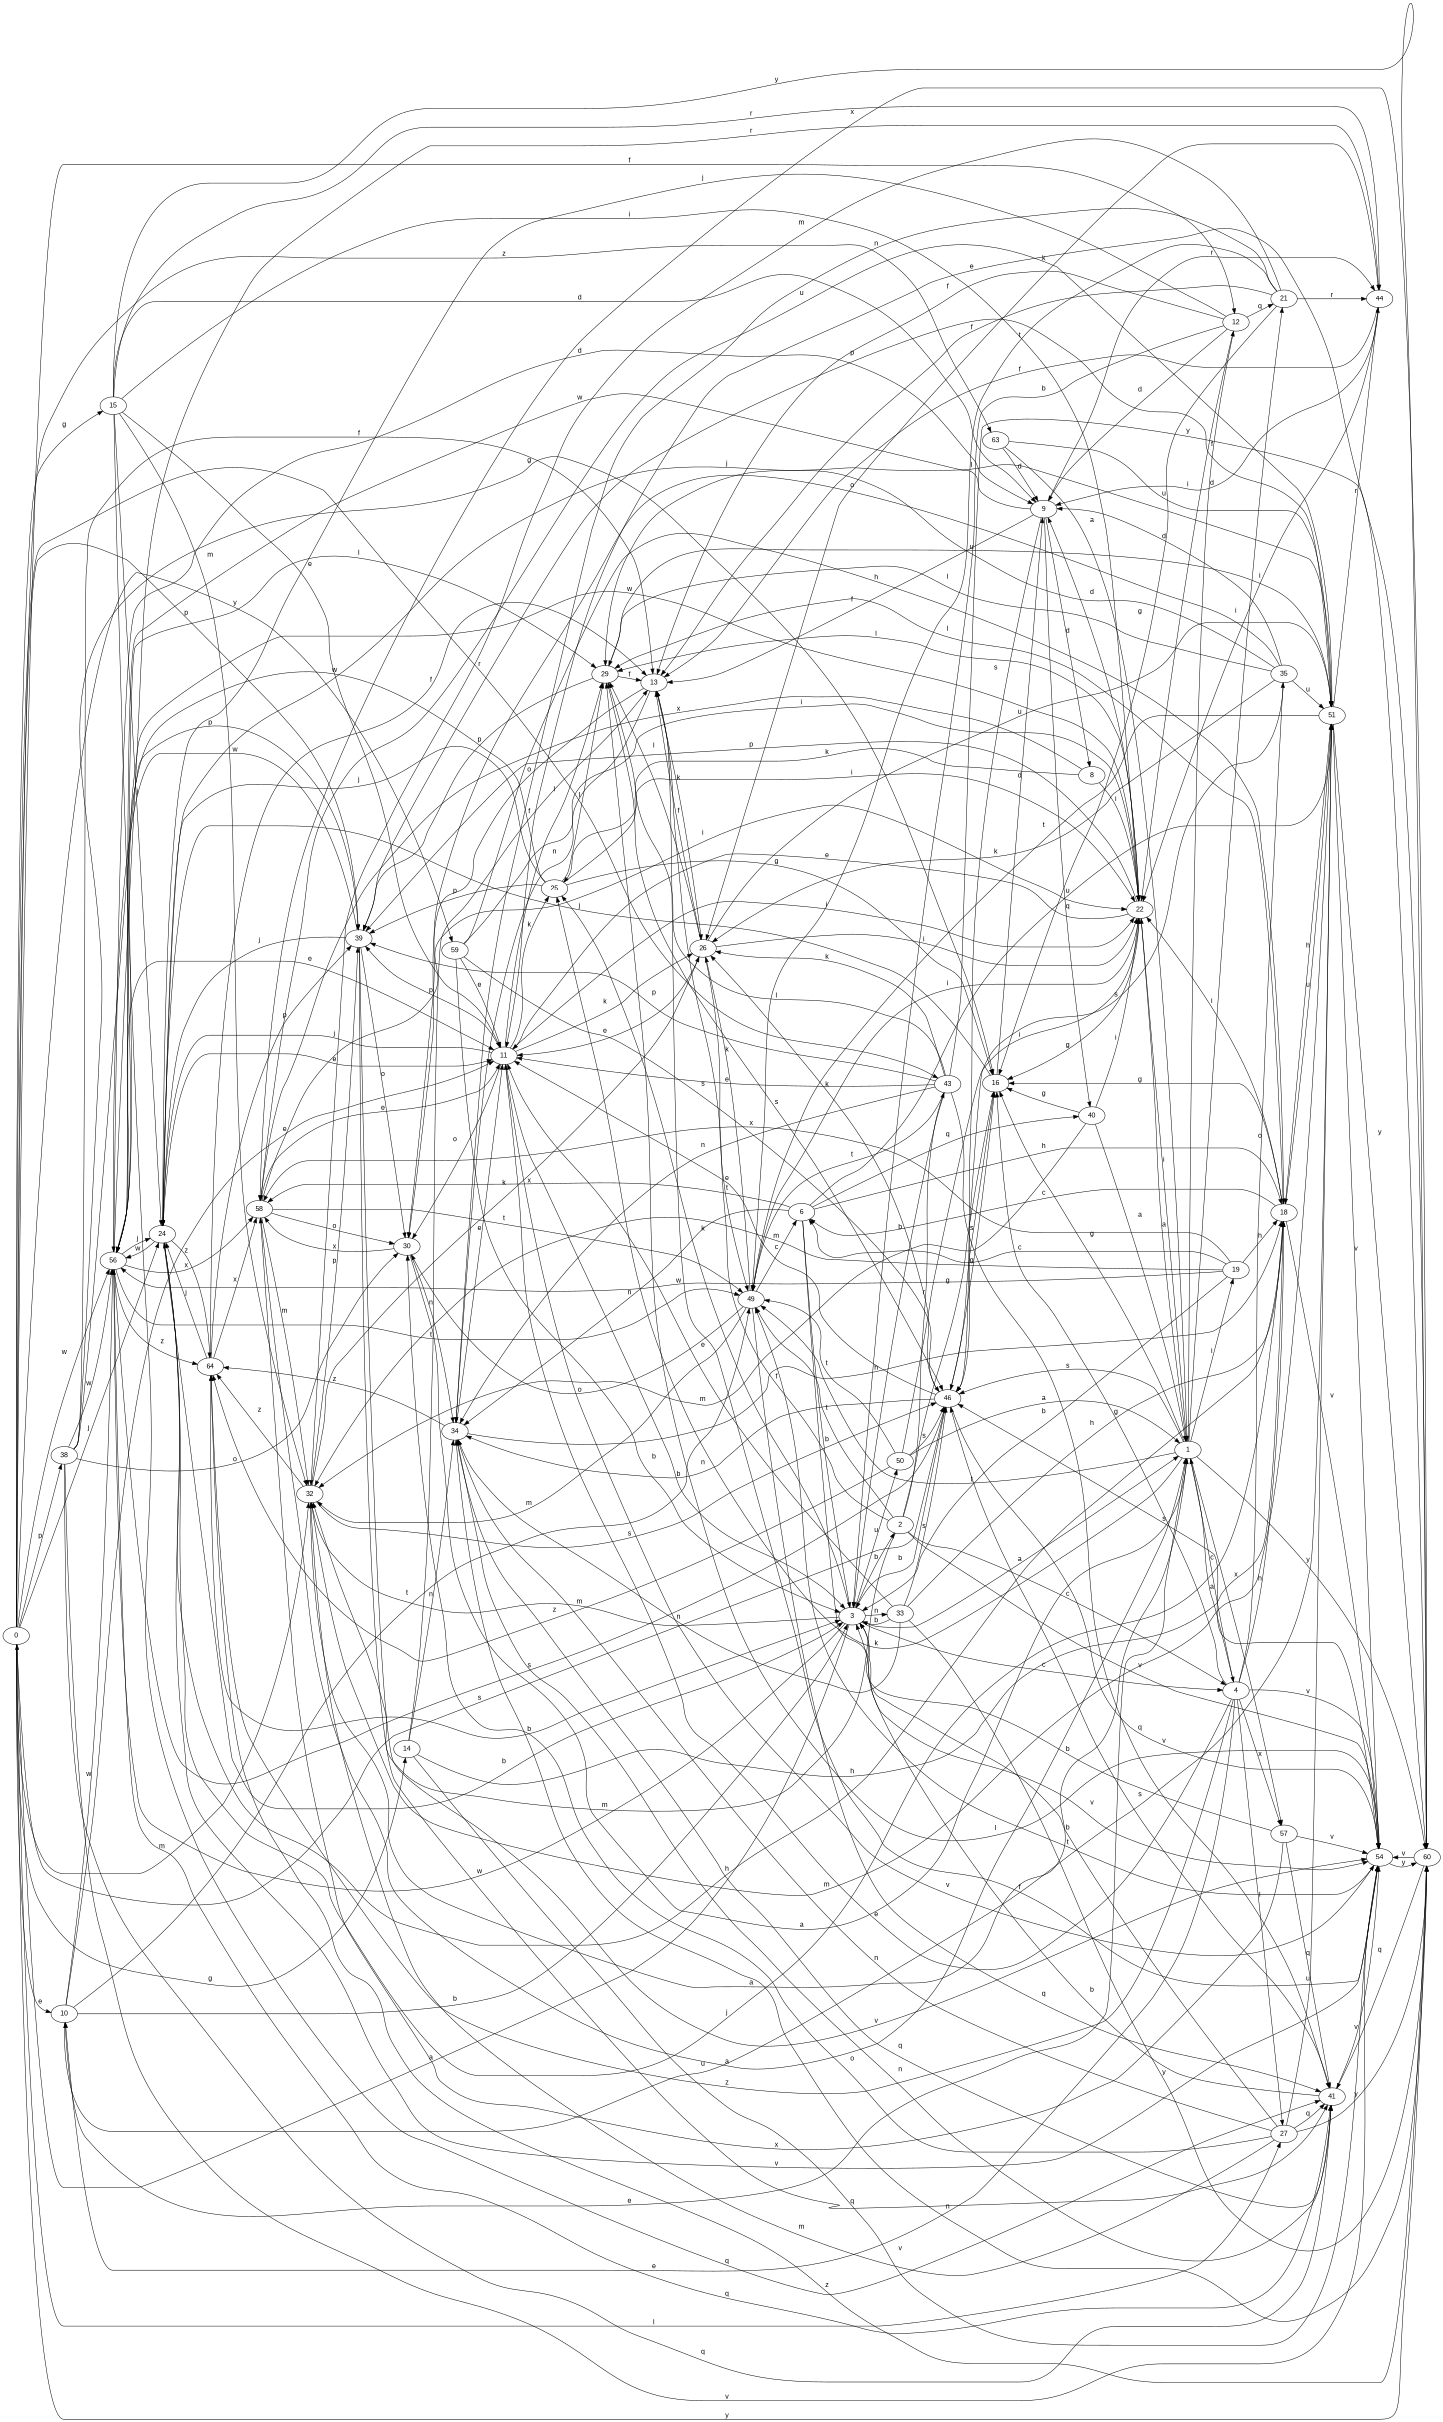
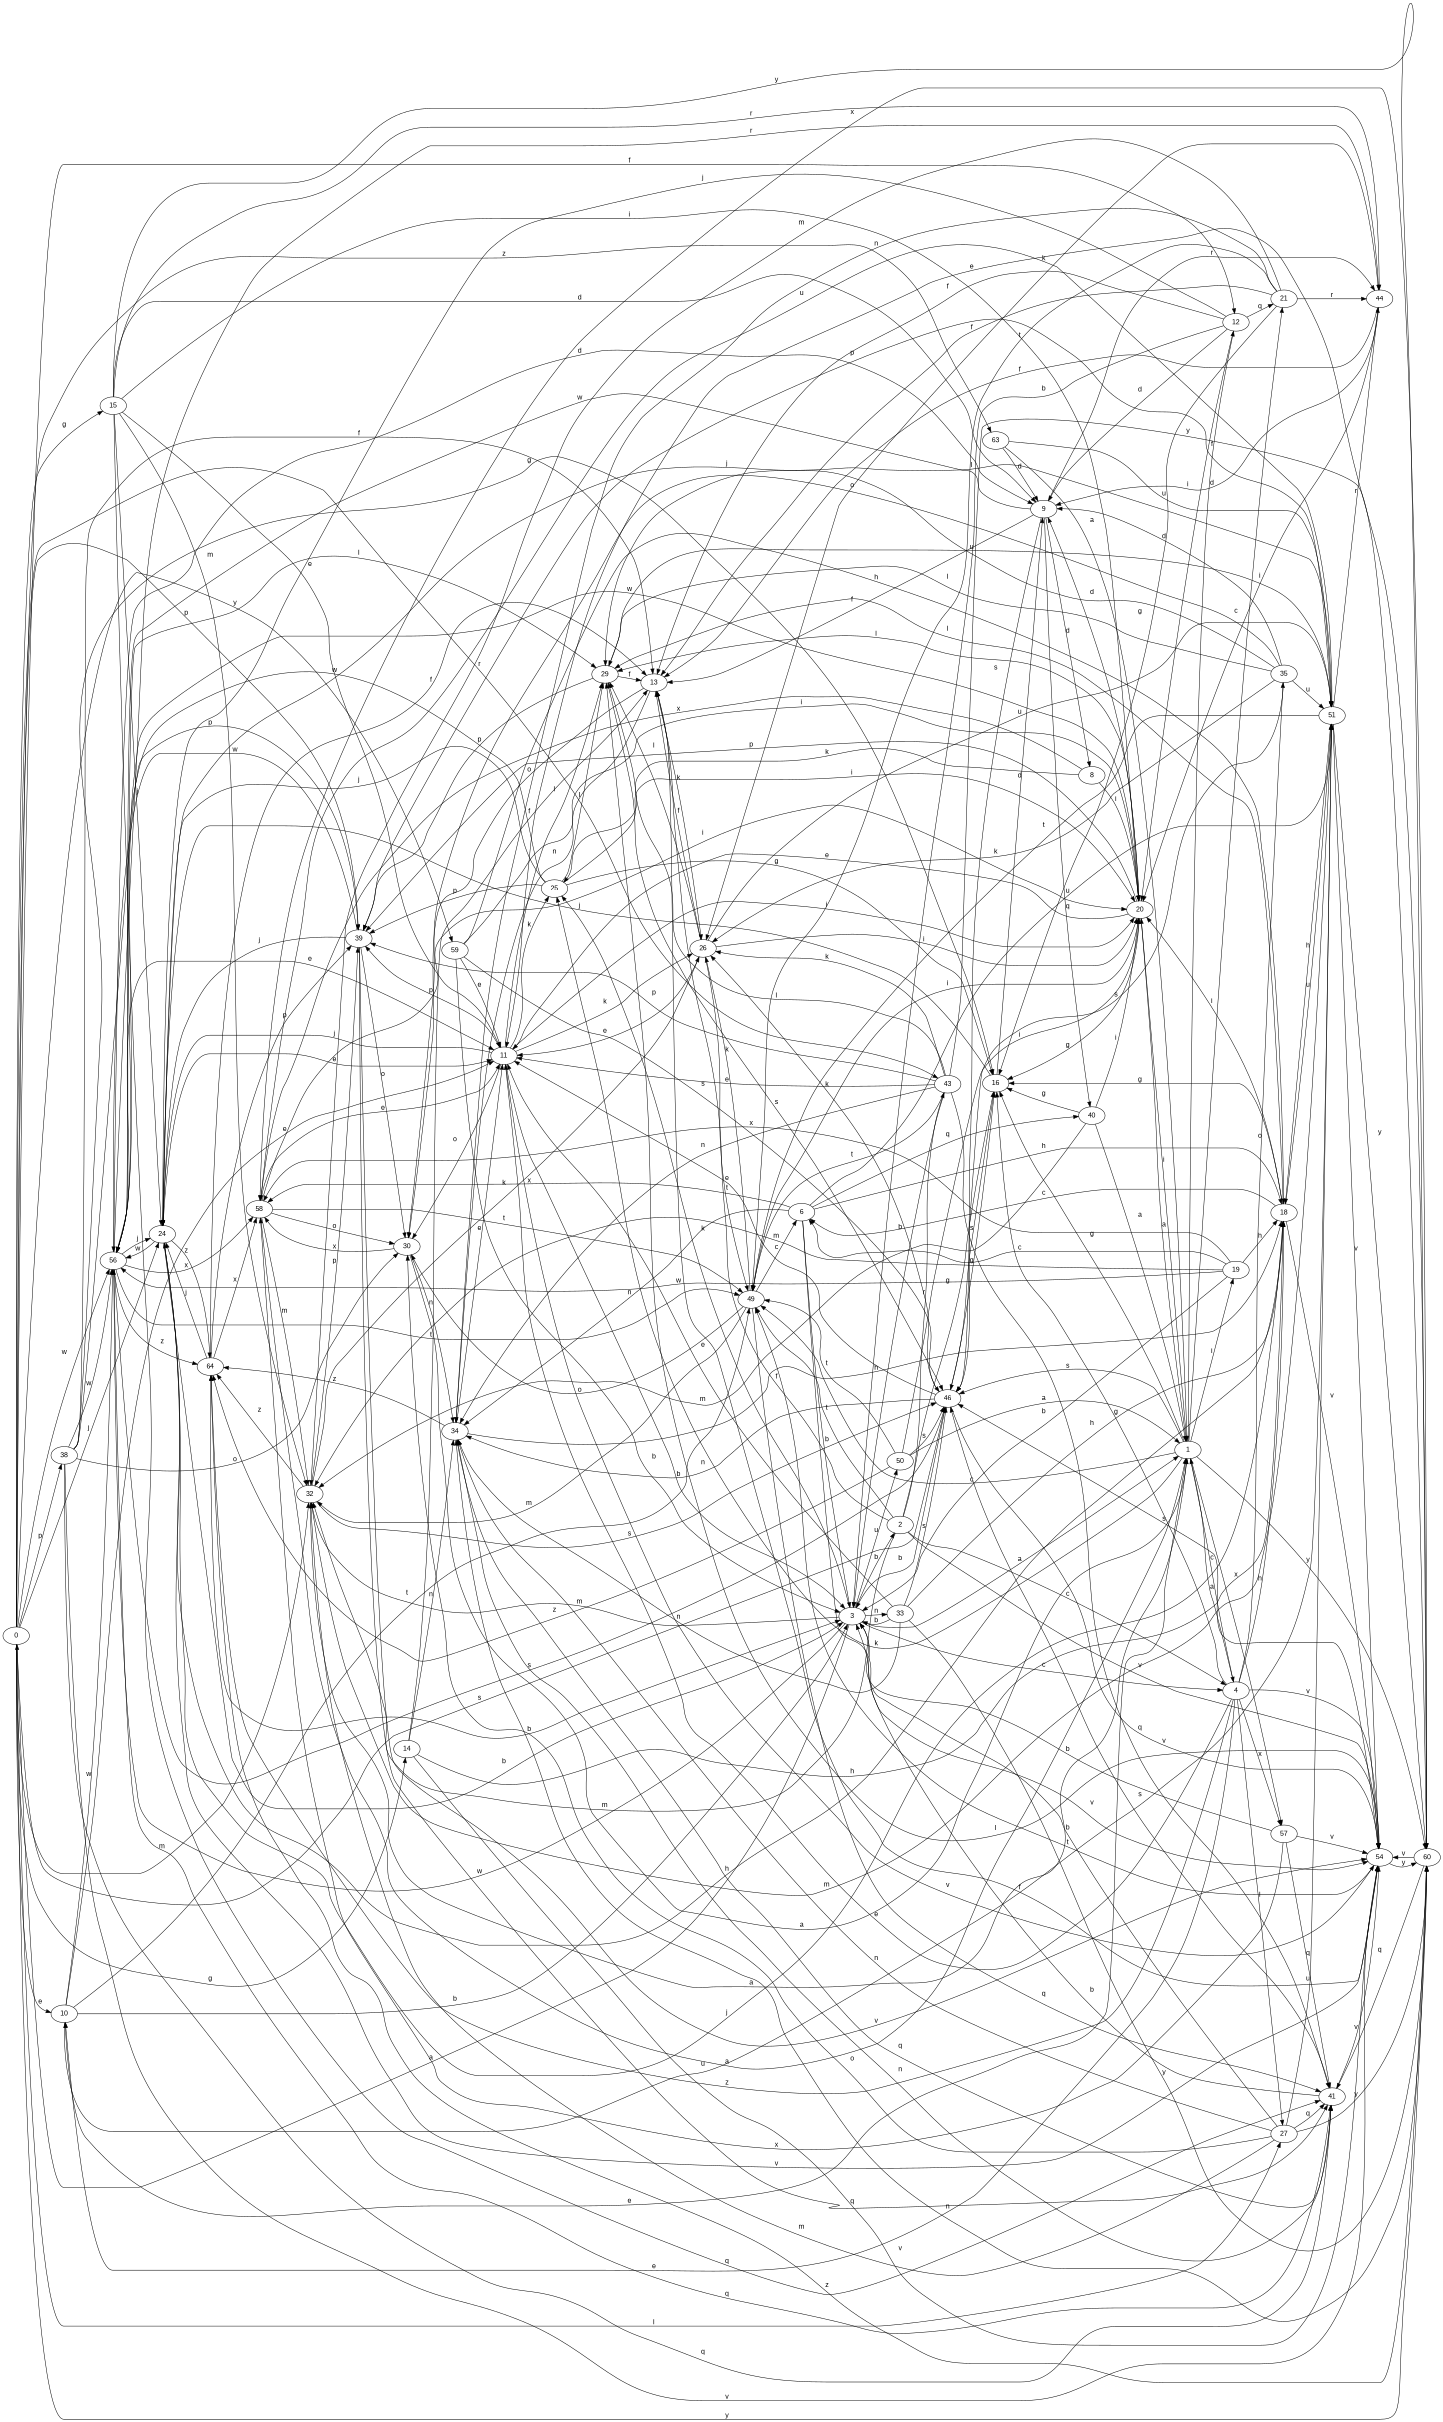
(1236, 611) -> (1236, 611)
(1140, 910) -> (1140, 910)
(972, 1480) -> (972, 1480)
